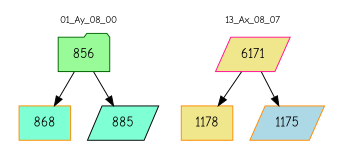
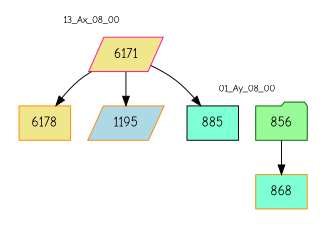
(253, 21) -> (92, 21)
(101, 85) -> (165, 73)
(123, 123) -> (213, 123)
(207, 123) -> (45, 123)
(287, 123) -> (126, 123)
